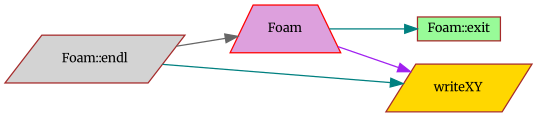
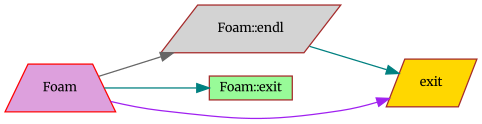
(201, 42) -> (130, 67)
(459, 88) -> (432, 83)
